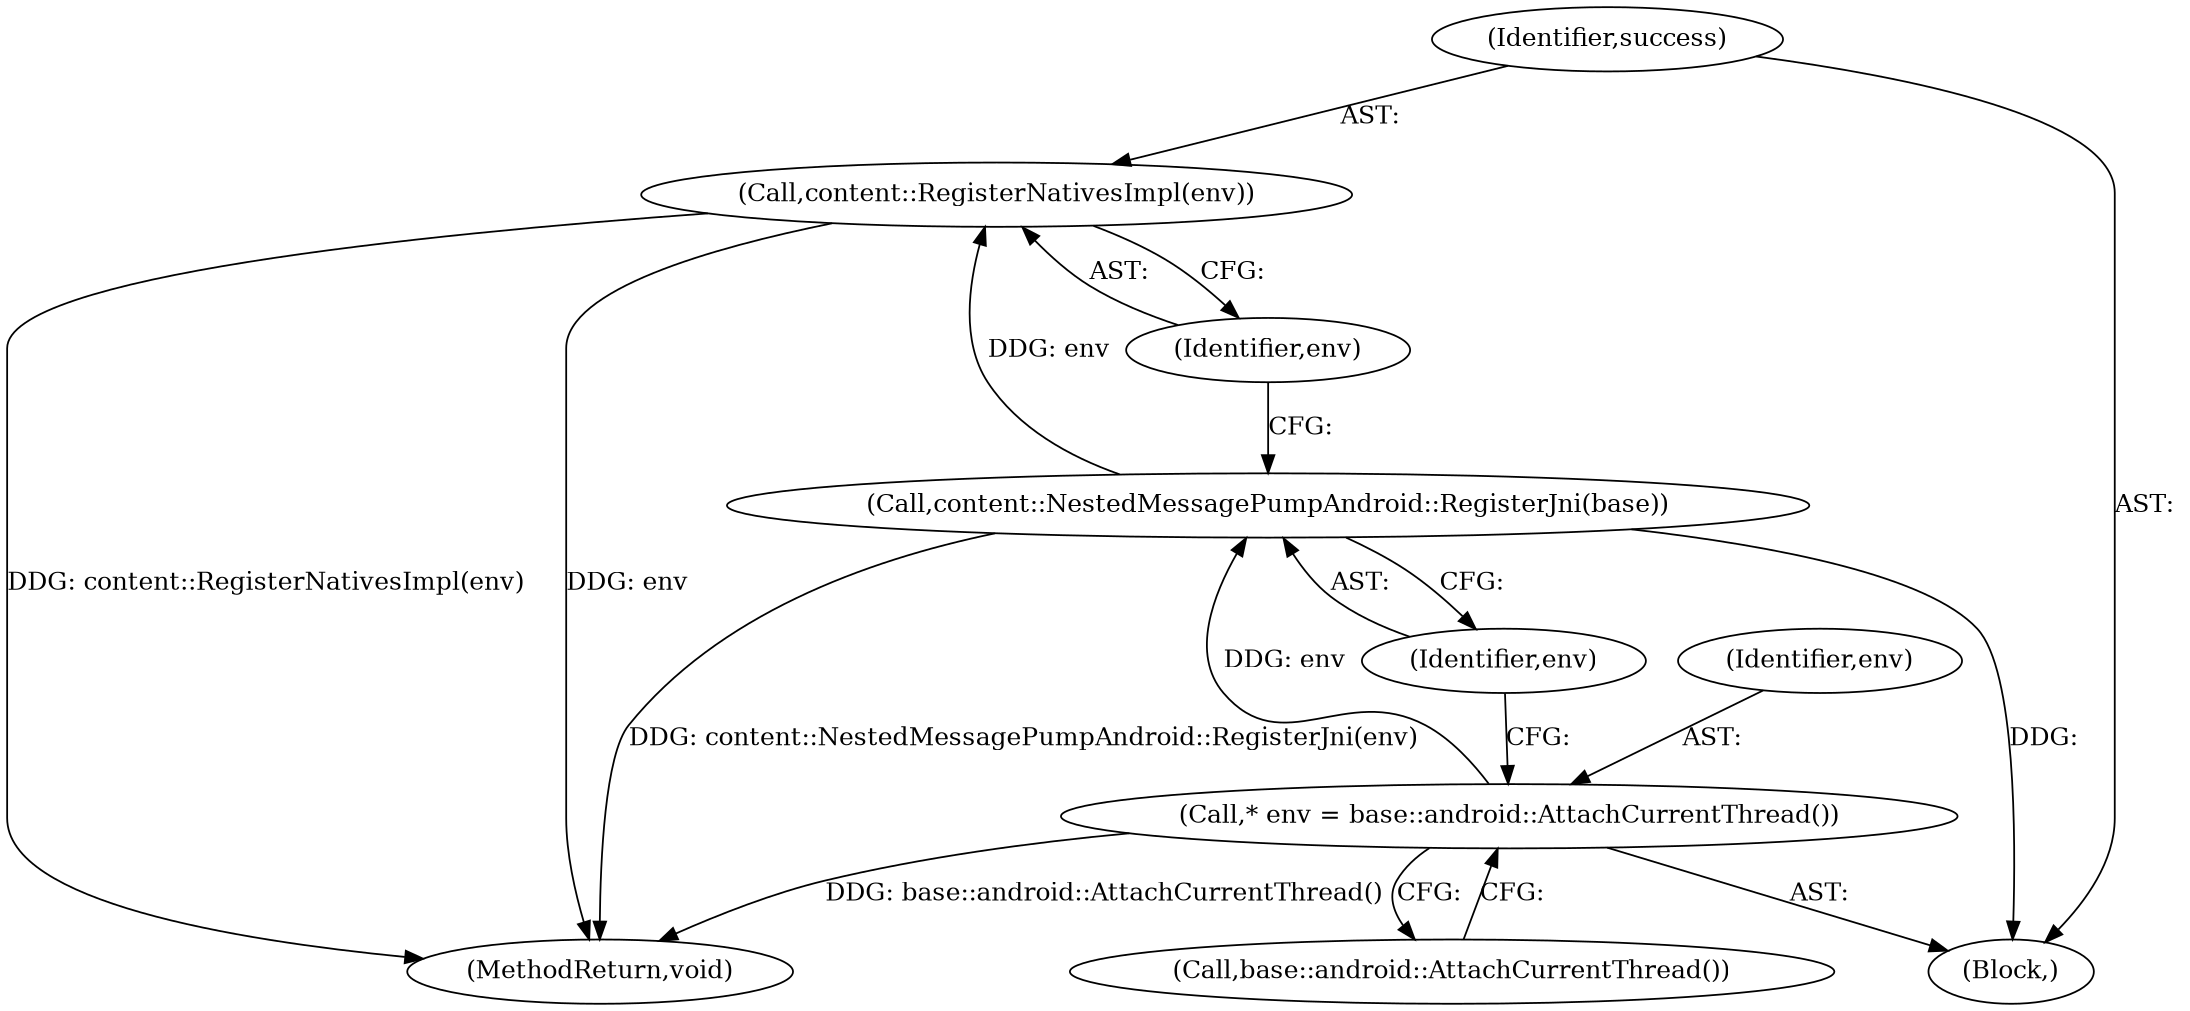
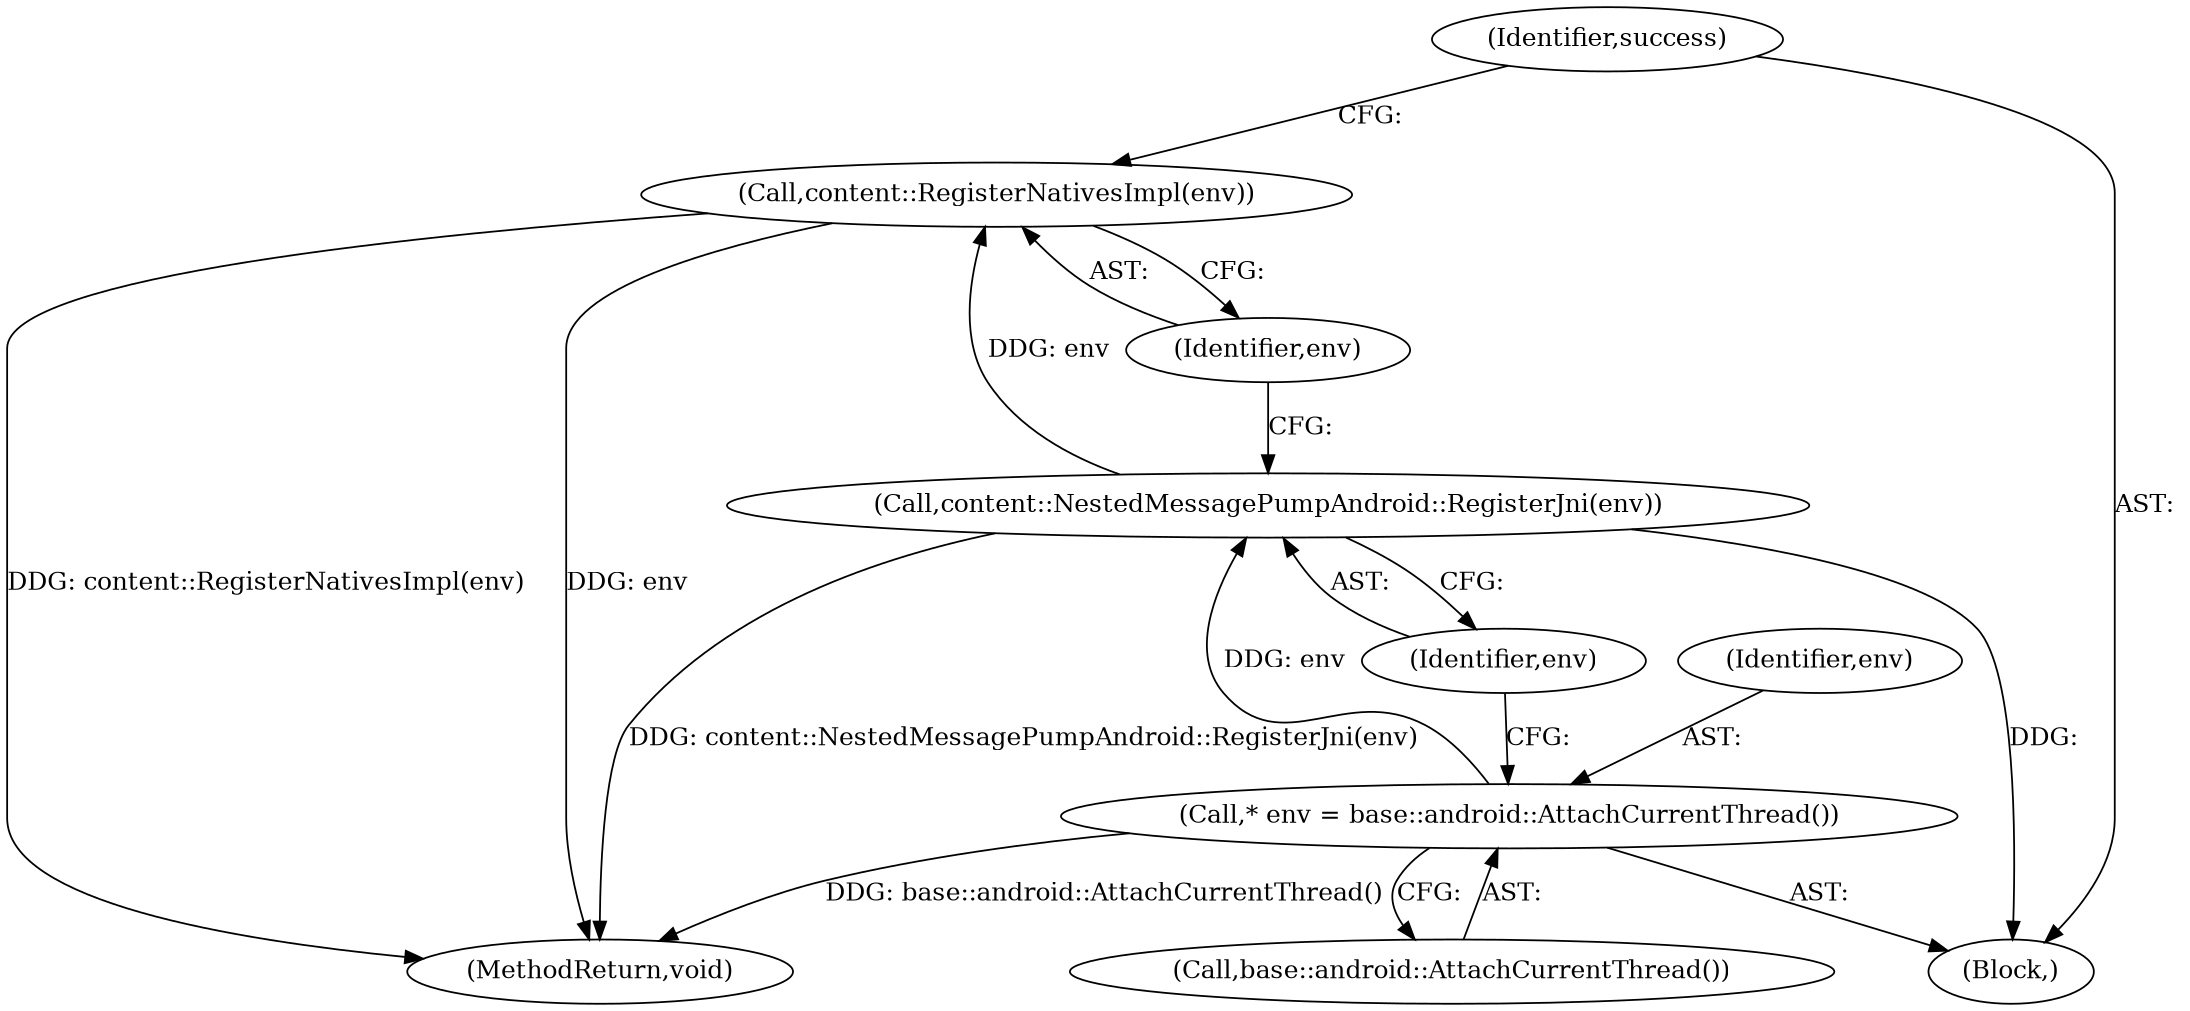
(1374, 117) -> (1374, 117)
(1268, 505) -> (1268, 505)
(1516, 894) -> (1516, 894)
